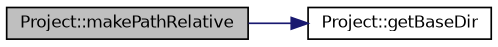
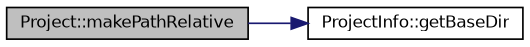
(400, 23) -> (415, 23)
